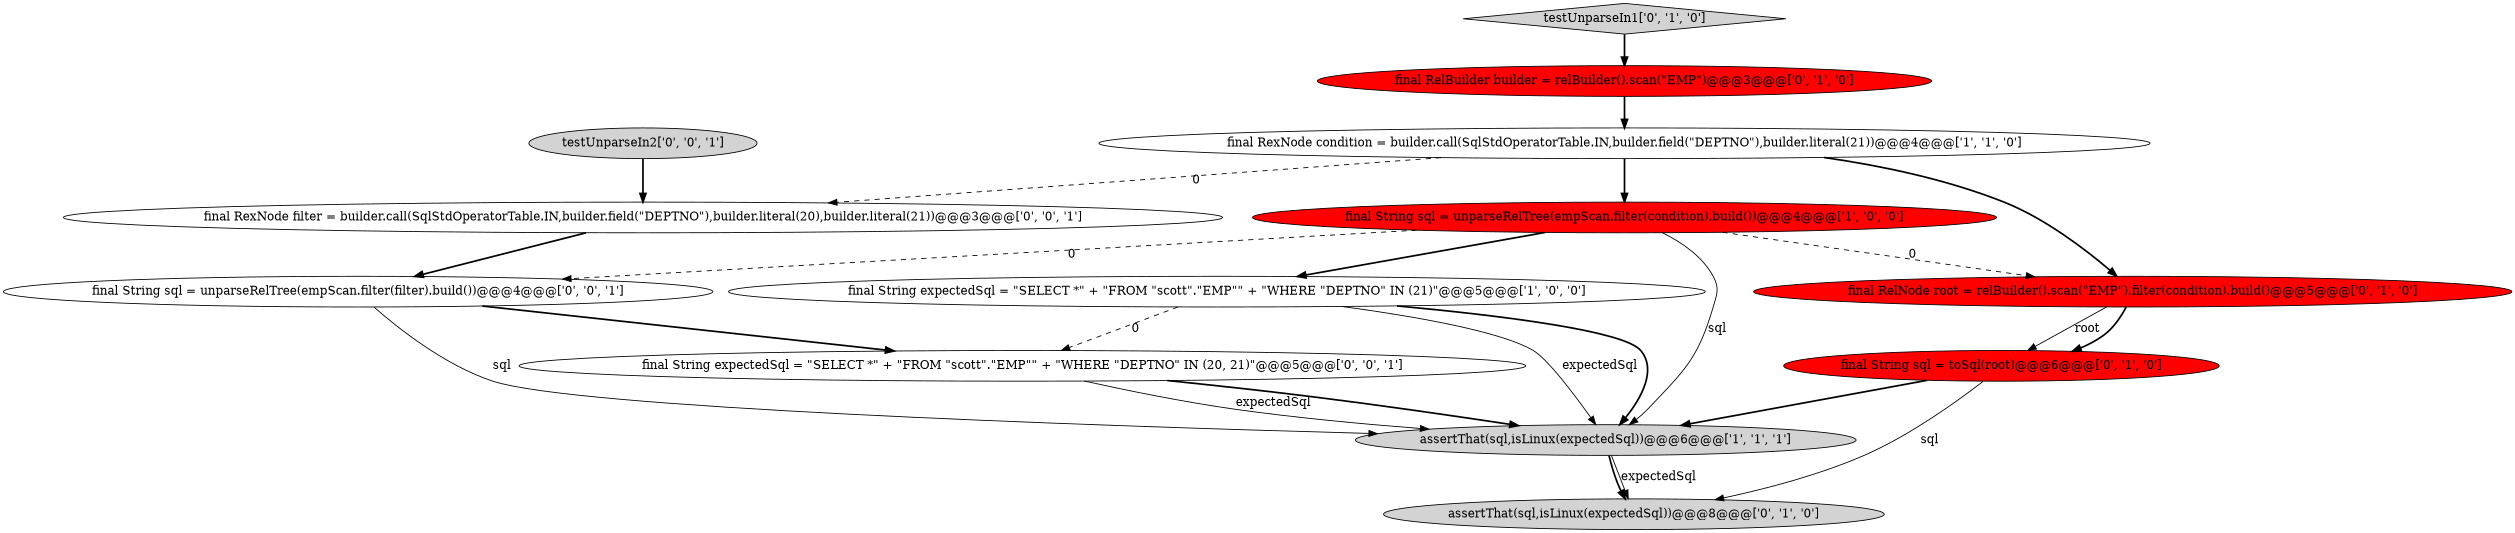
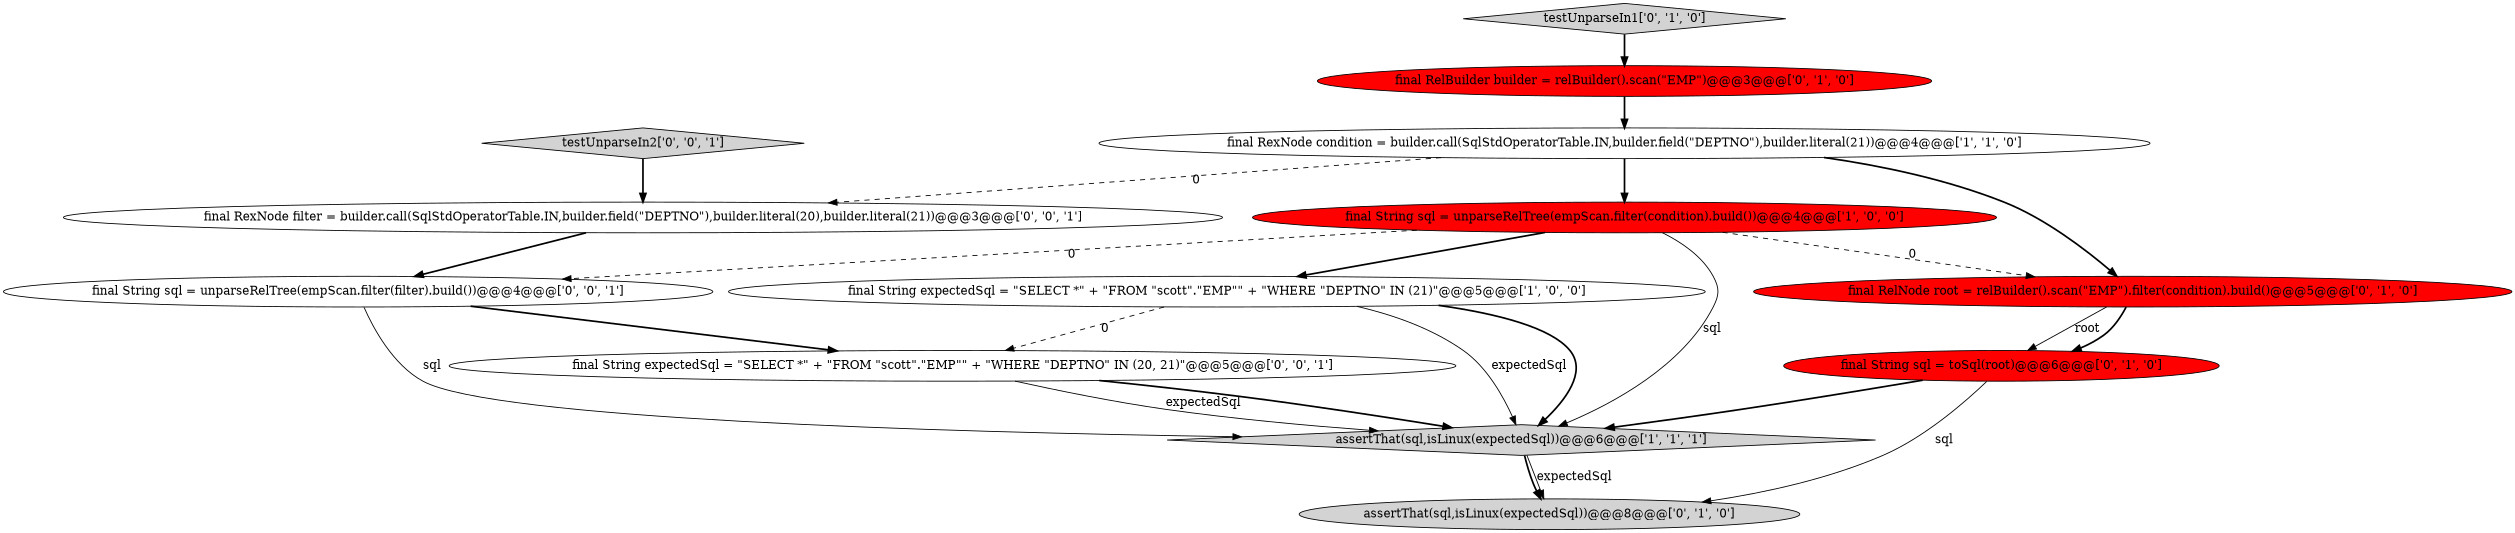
(643, 143) -> (643, 143)
(1606, 440) -> (1521, 440)
